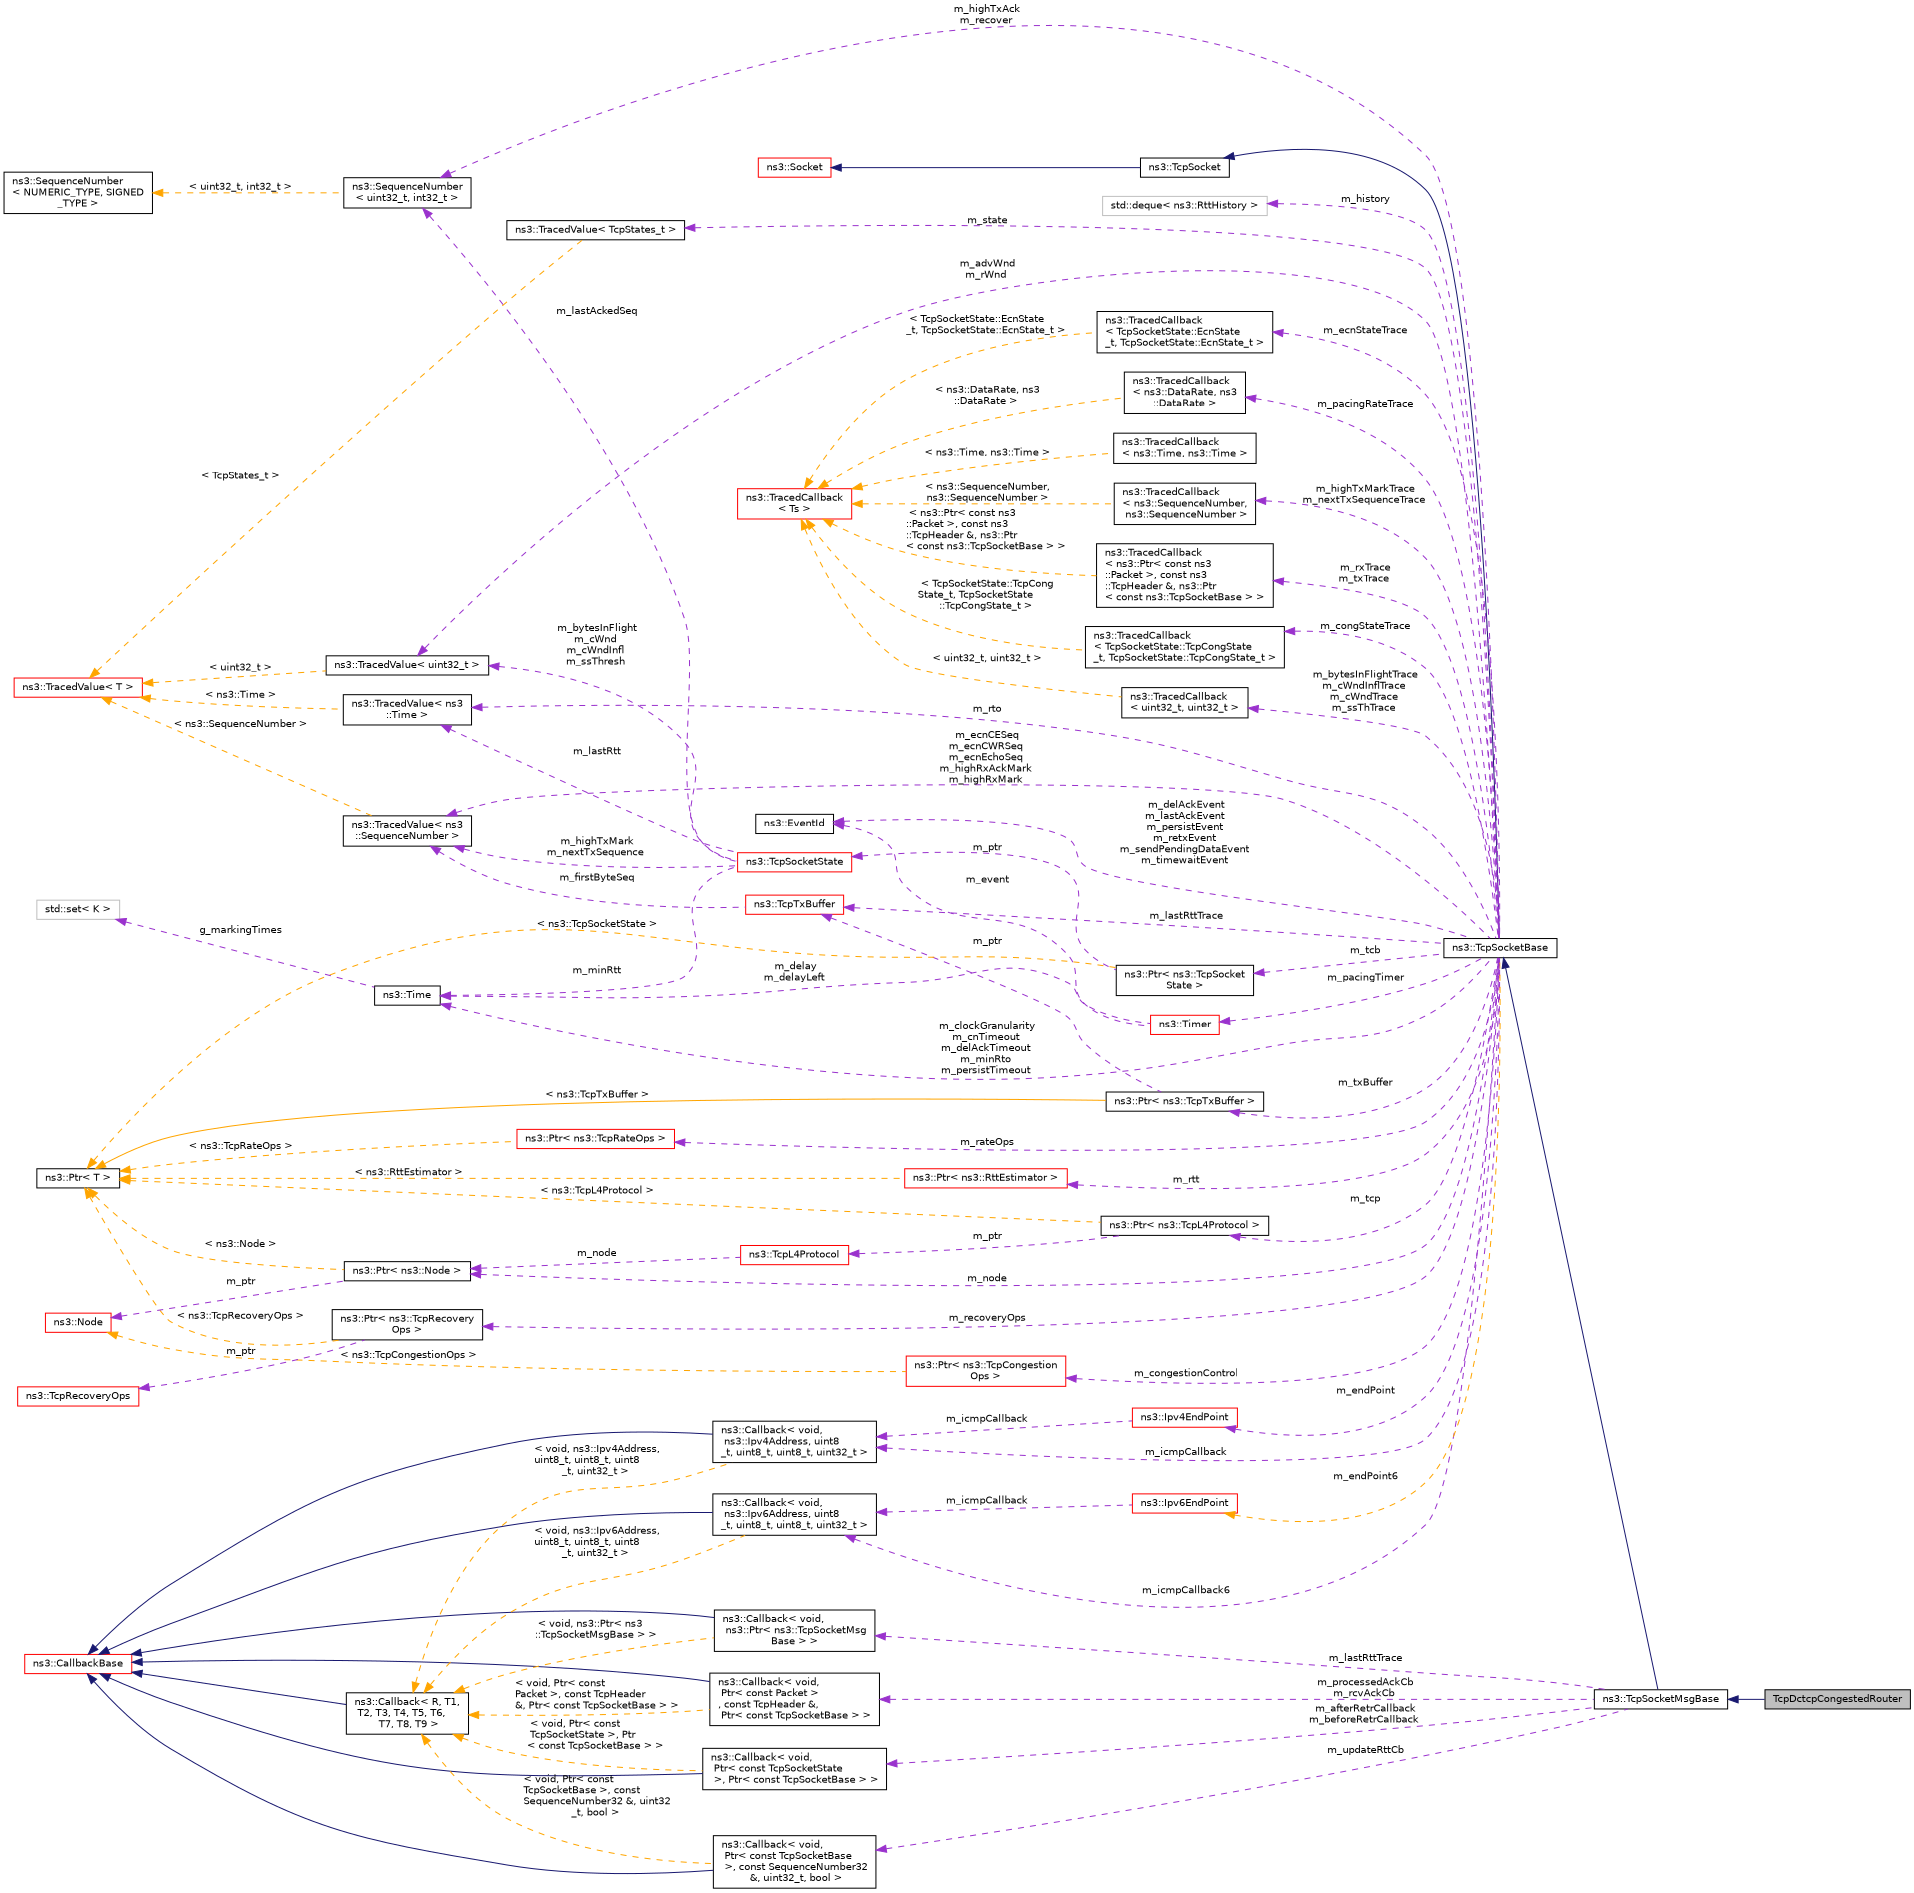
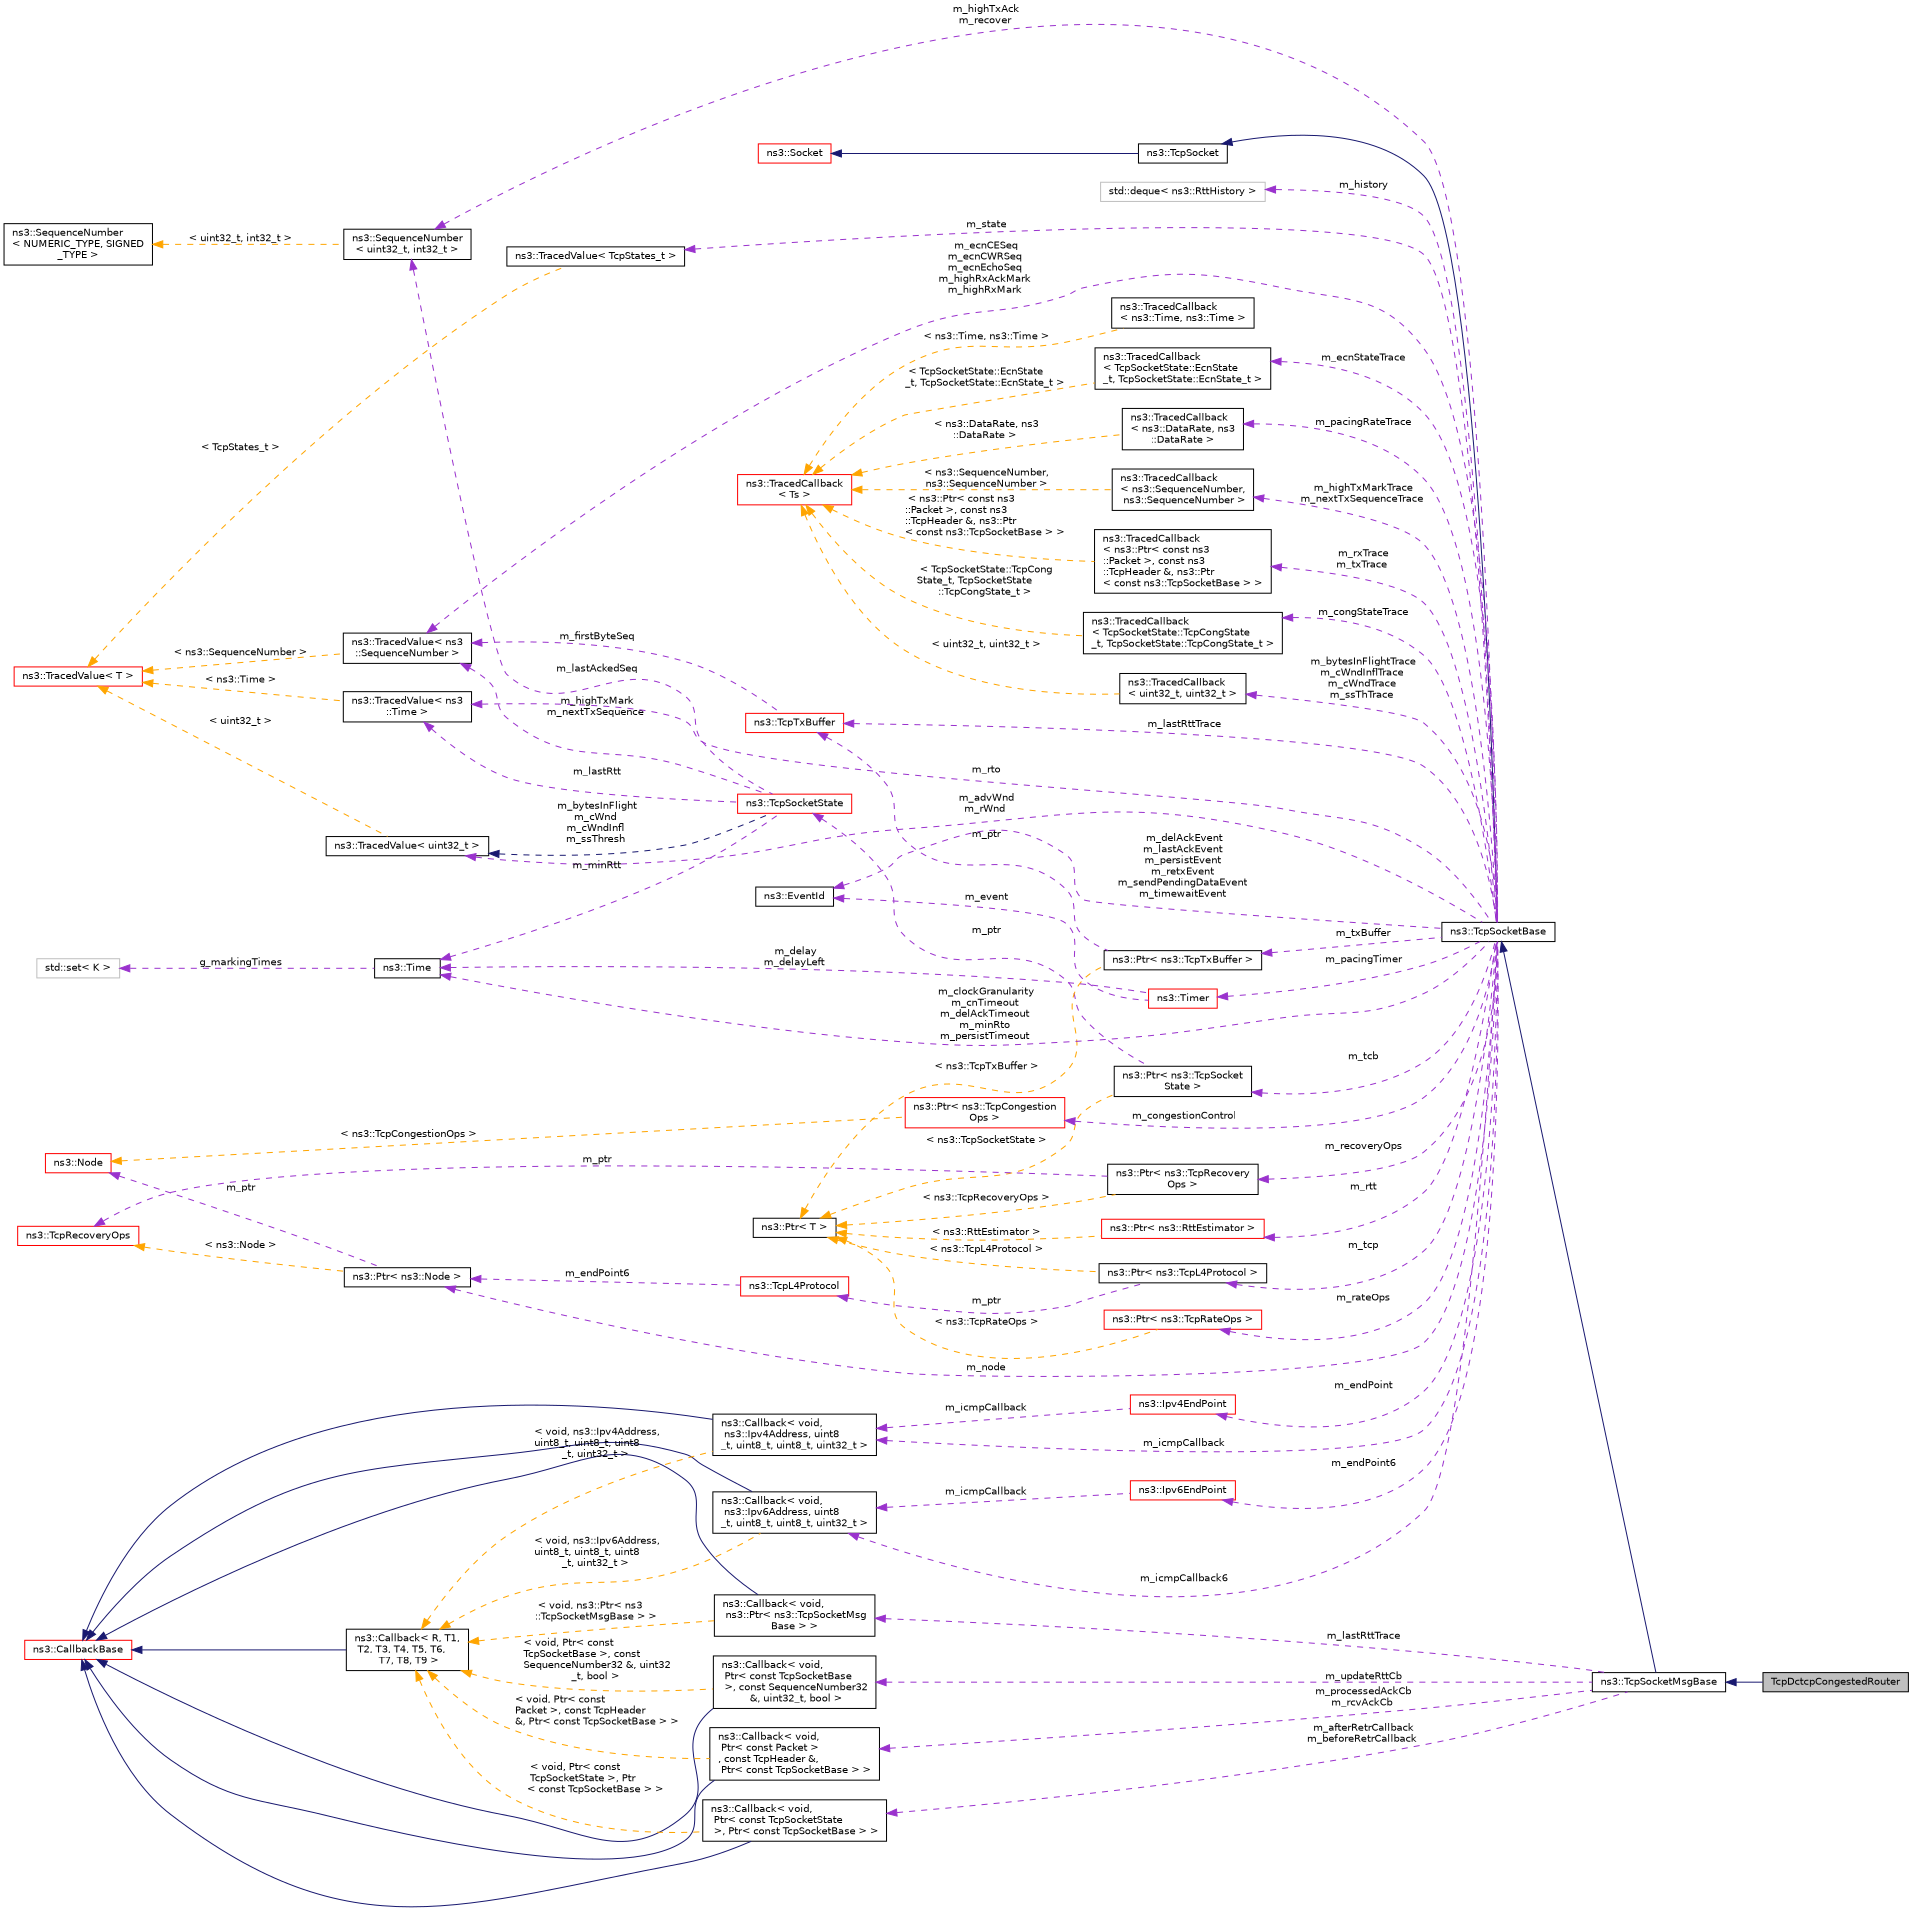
(663, 722) -> (638, 852)
(602, 1103) -> (973, 1086)
(596, 1254) -> (596, 1274)
(210, 1259) -> (244, 1260)
(1480, 1326) -> (1478, 1311)
